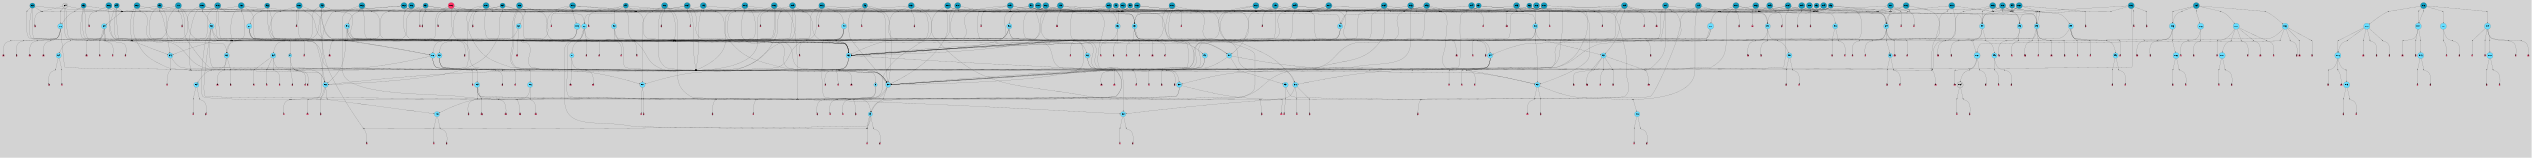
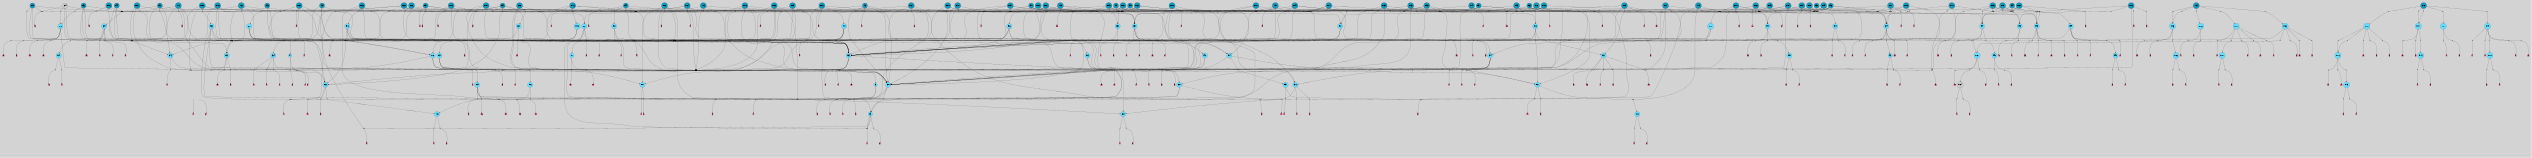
(451, 6) -> (451, 6)
(196, 85) -> none
